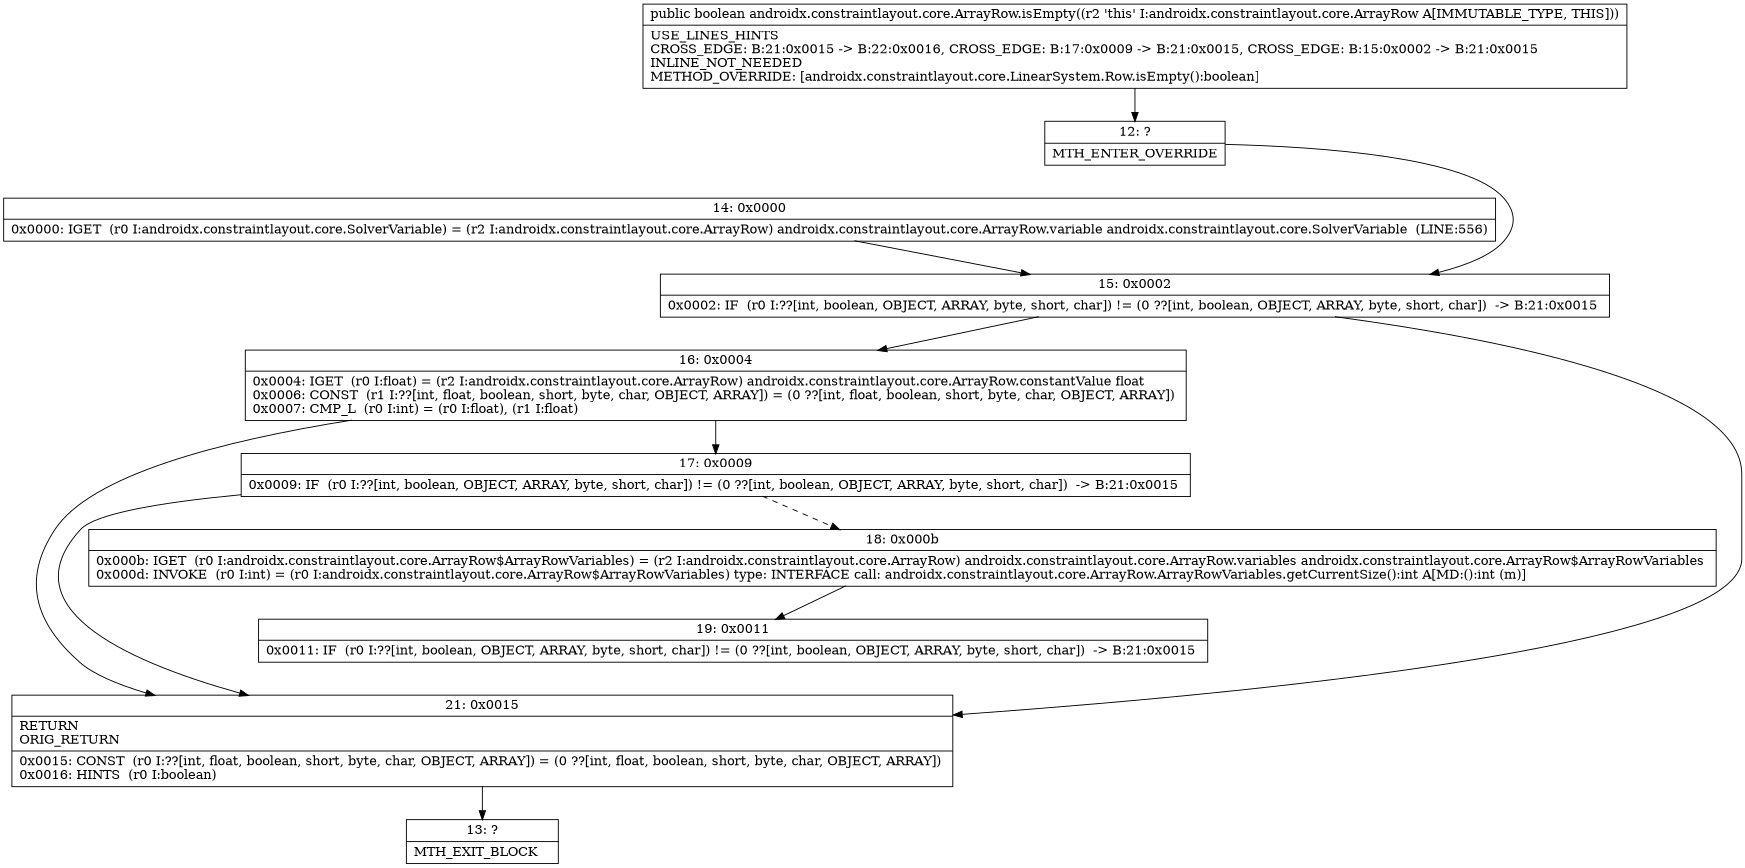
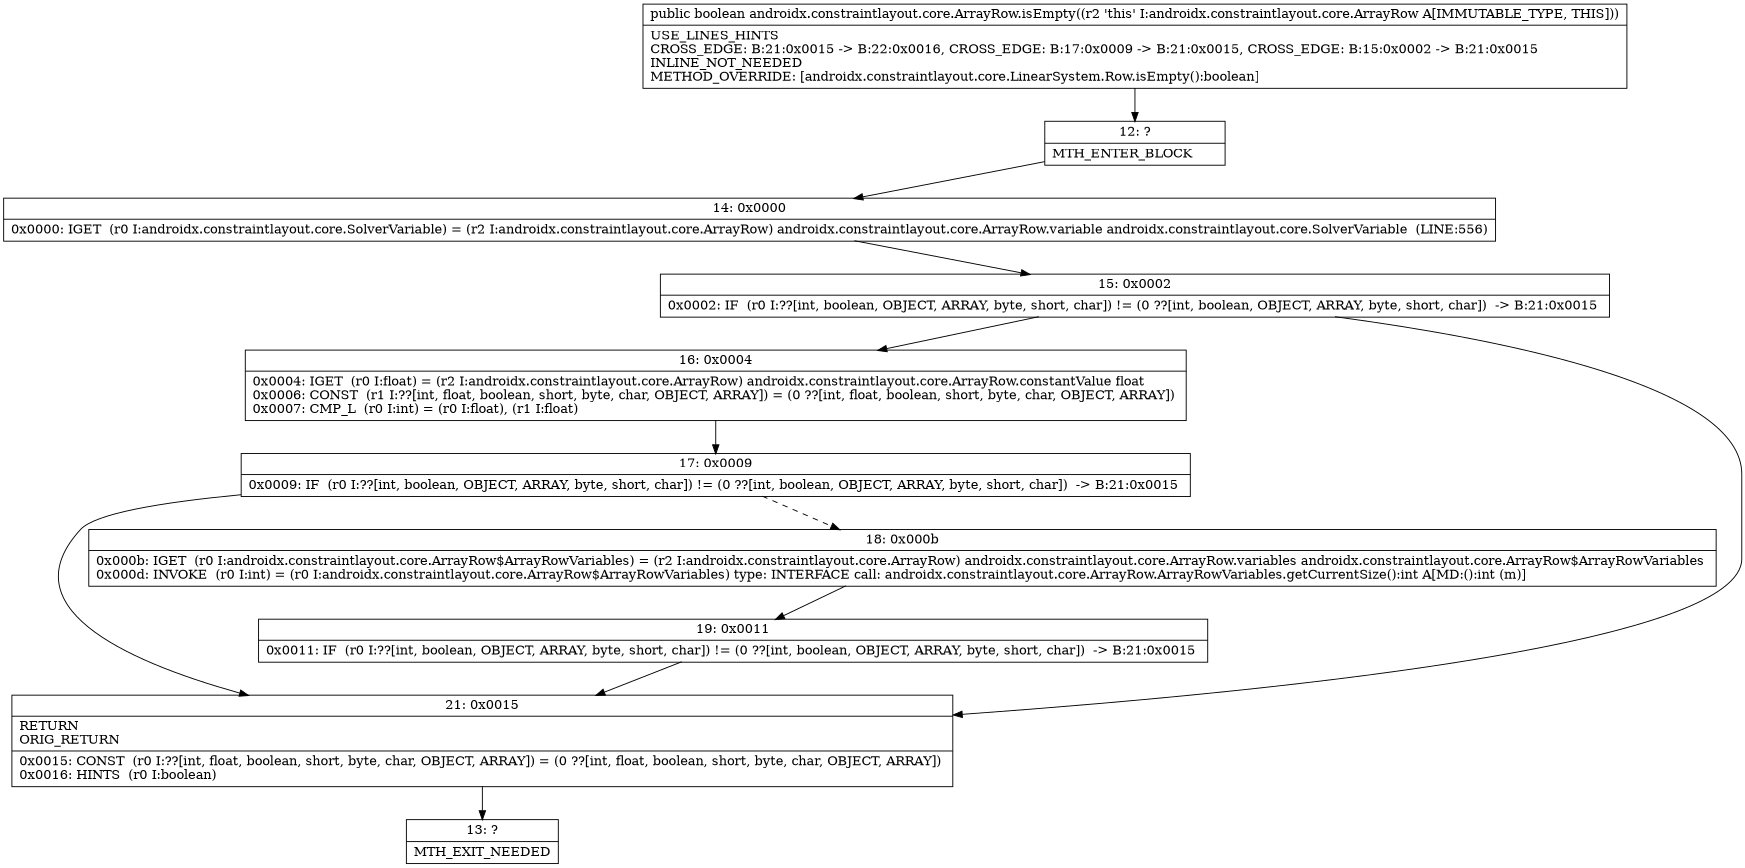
(1135, 154) -> (1123, 154)
(1428, 165) -> (954, 179)
(91, 497) -> (643, 677)
(476, 852) -> (482, 852)
